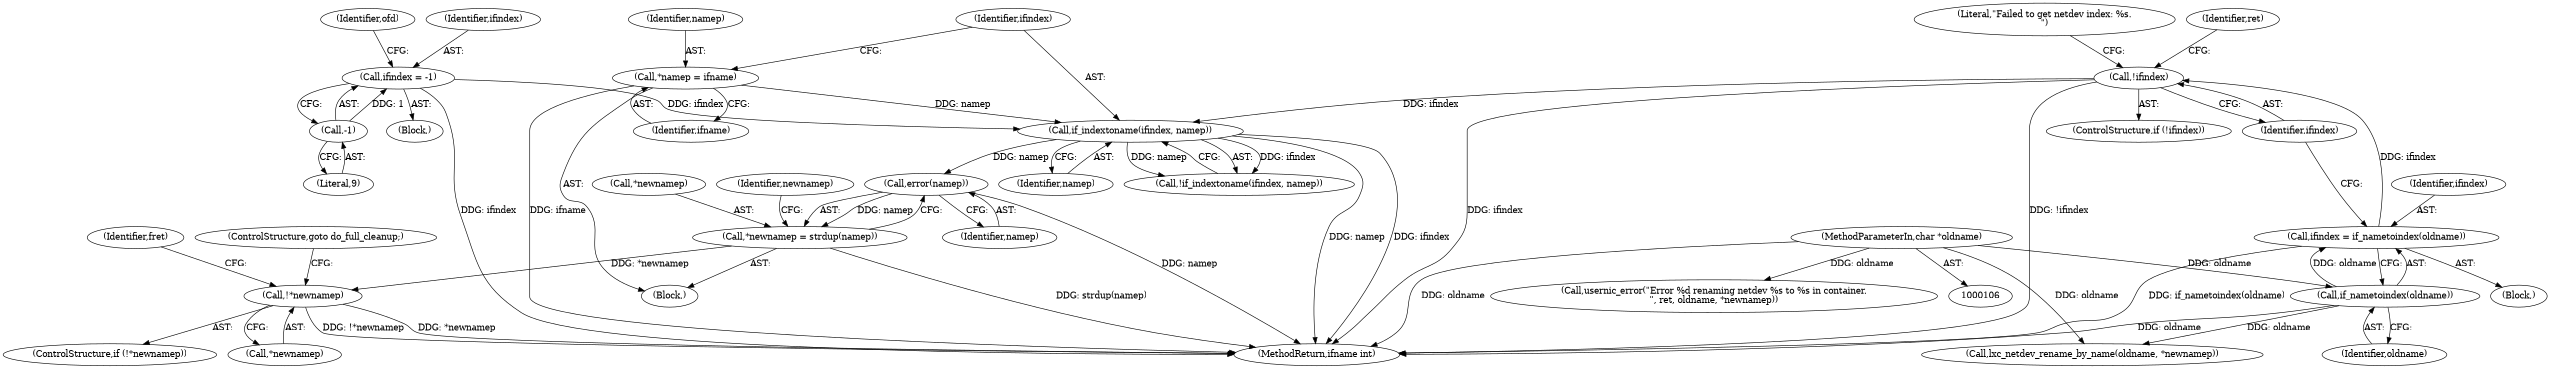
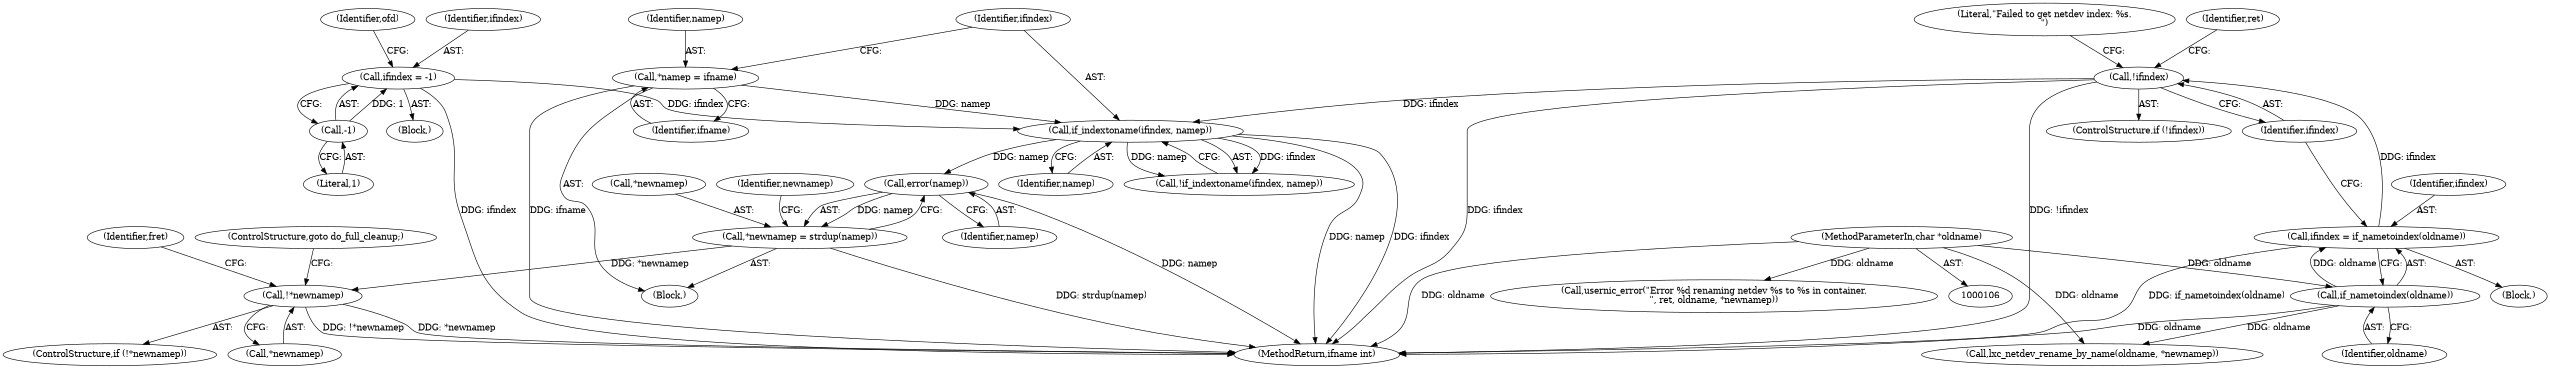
(338, 184) -> (338, 184)
